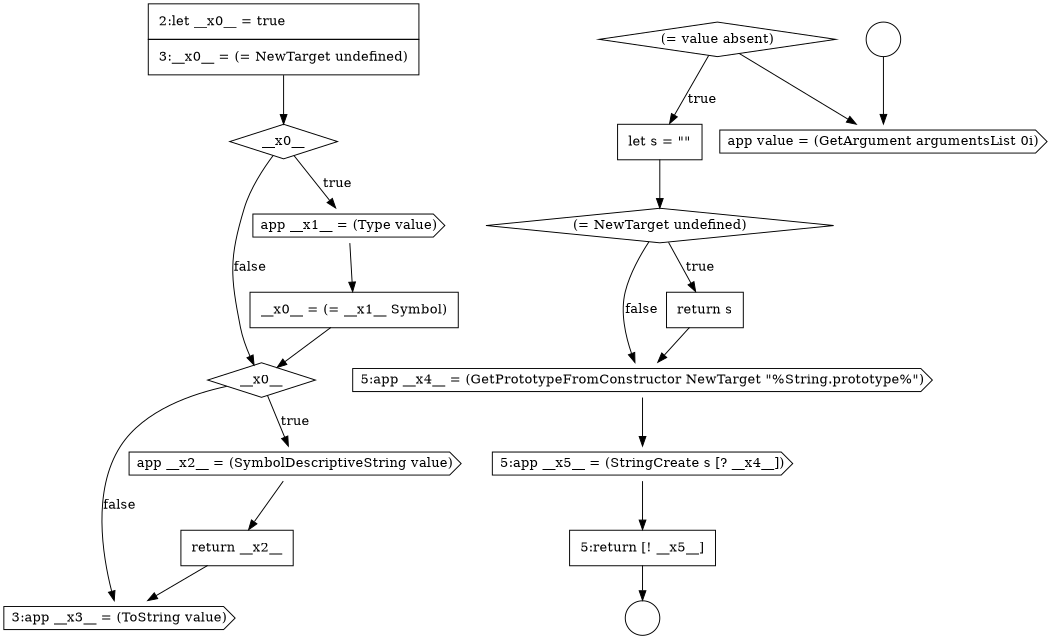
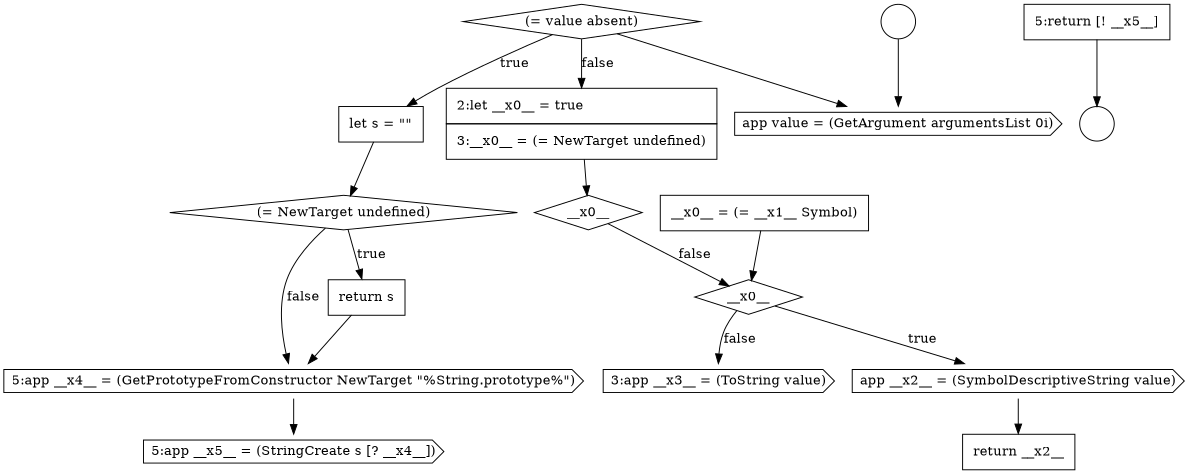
none -> (582, 59)
(349, 226) -> none
(643, 501) -> none
(182, 581) -> none
